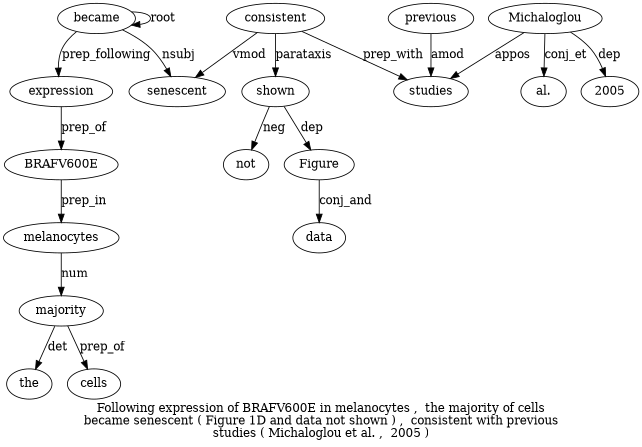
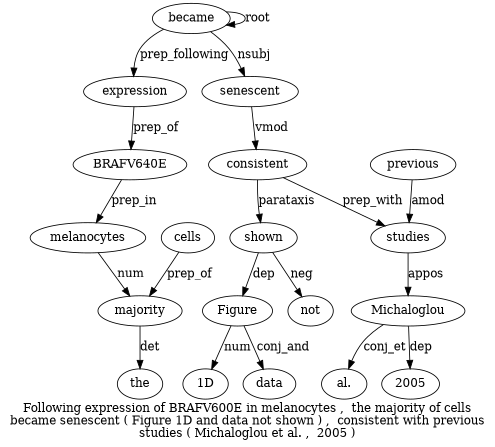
(230, 53) -> (253, 124)
(491, 53) -> (408, 270)
(61, 165) -> (130, 165)
(76, 344) -> (167, 271)
none -> (206, 384)
